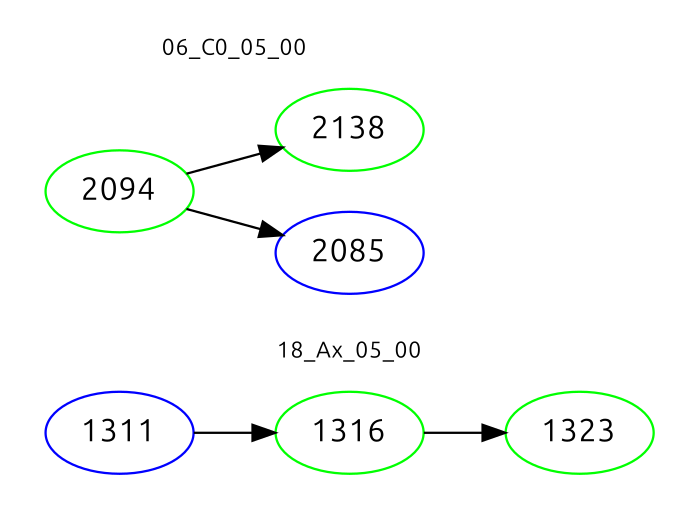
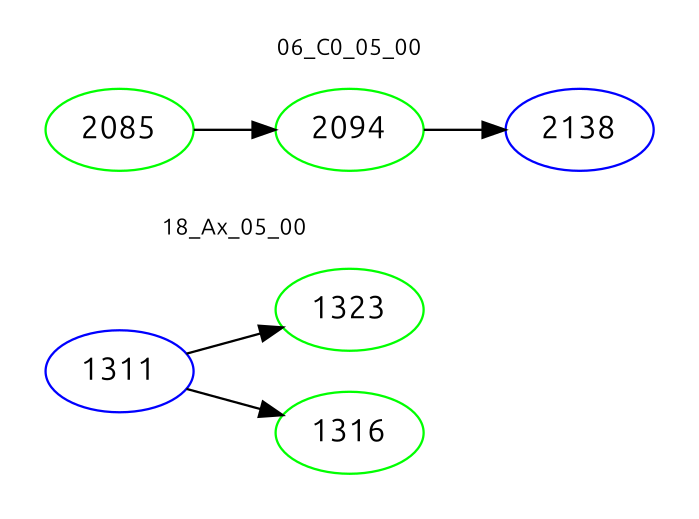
(350, 130) -> (580, 130)
(224, 219) -> (223, 130)
(350, 253) -> (120, 130)
(453, 433) -> (224, 344)
